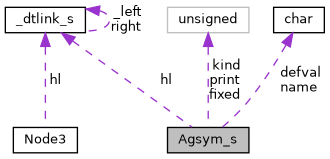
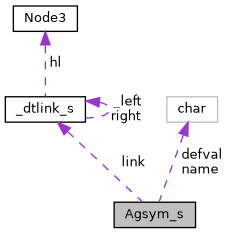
(208, 20) -> none
(299, 20) -> (192, 109)
(165, 81) -> (132, 163)
(45, 87) -> (45, 71)
